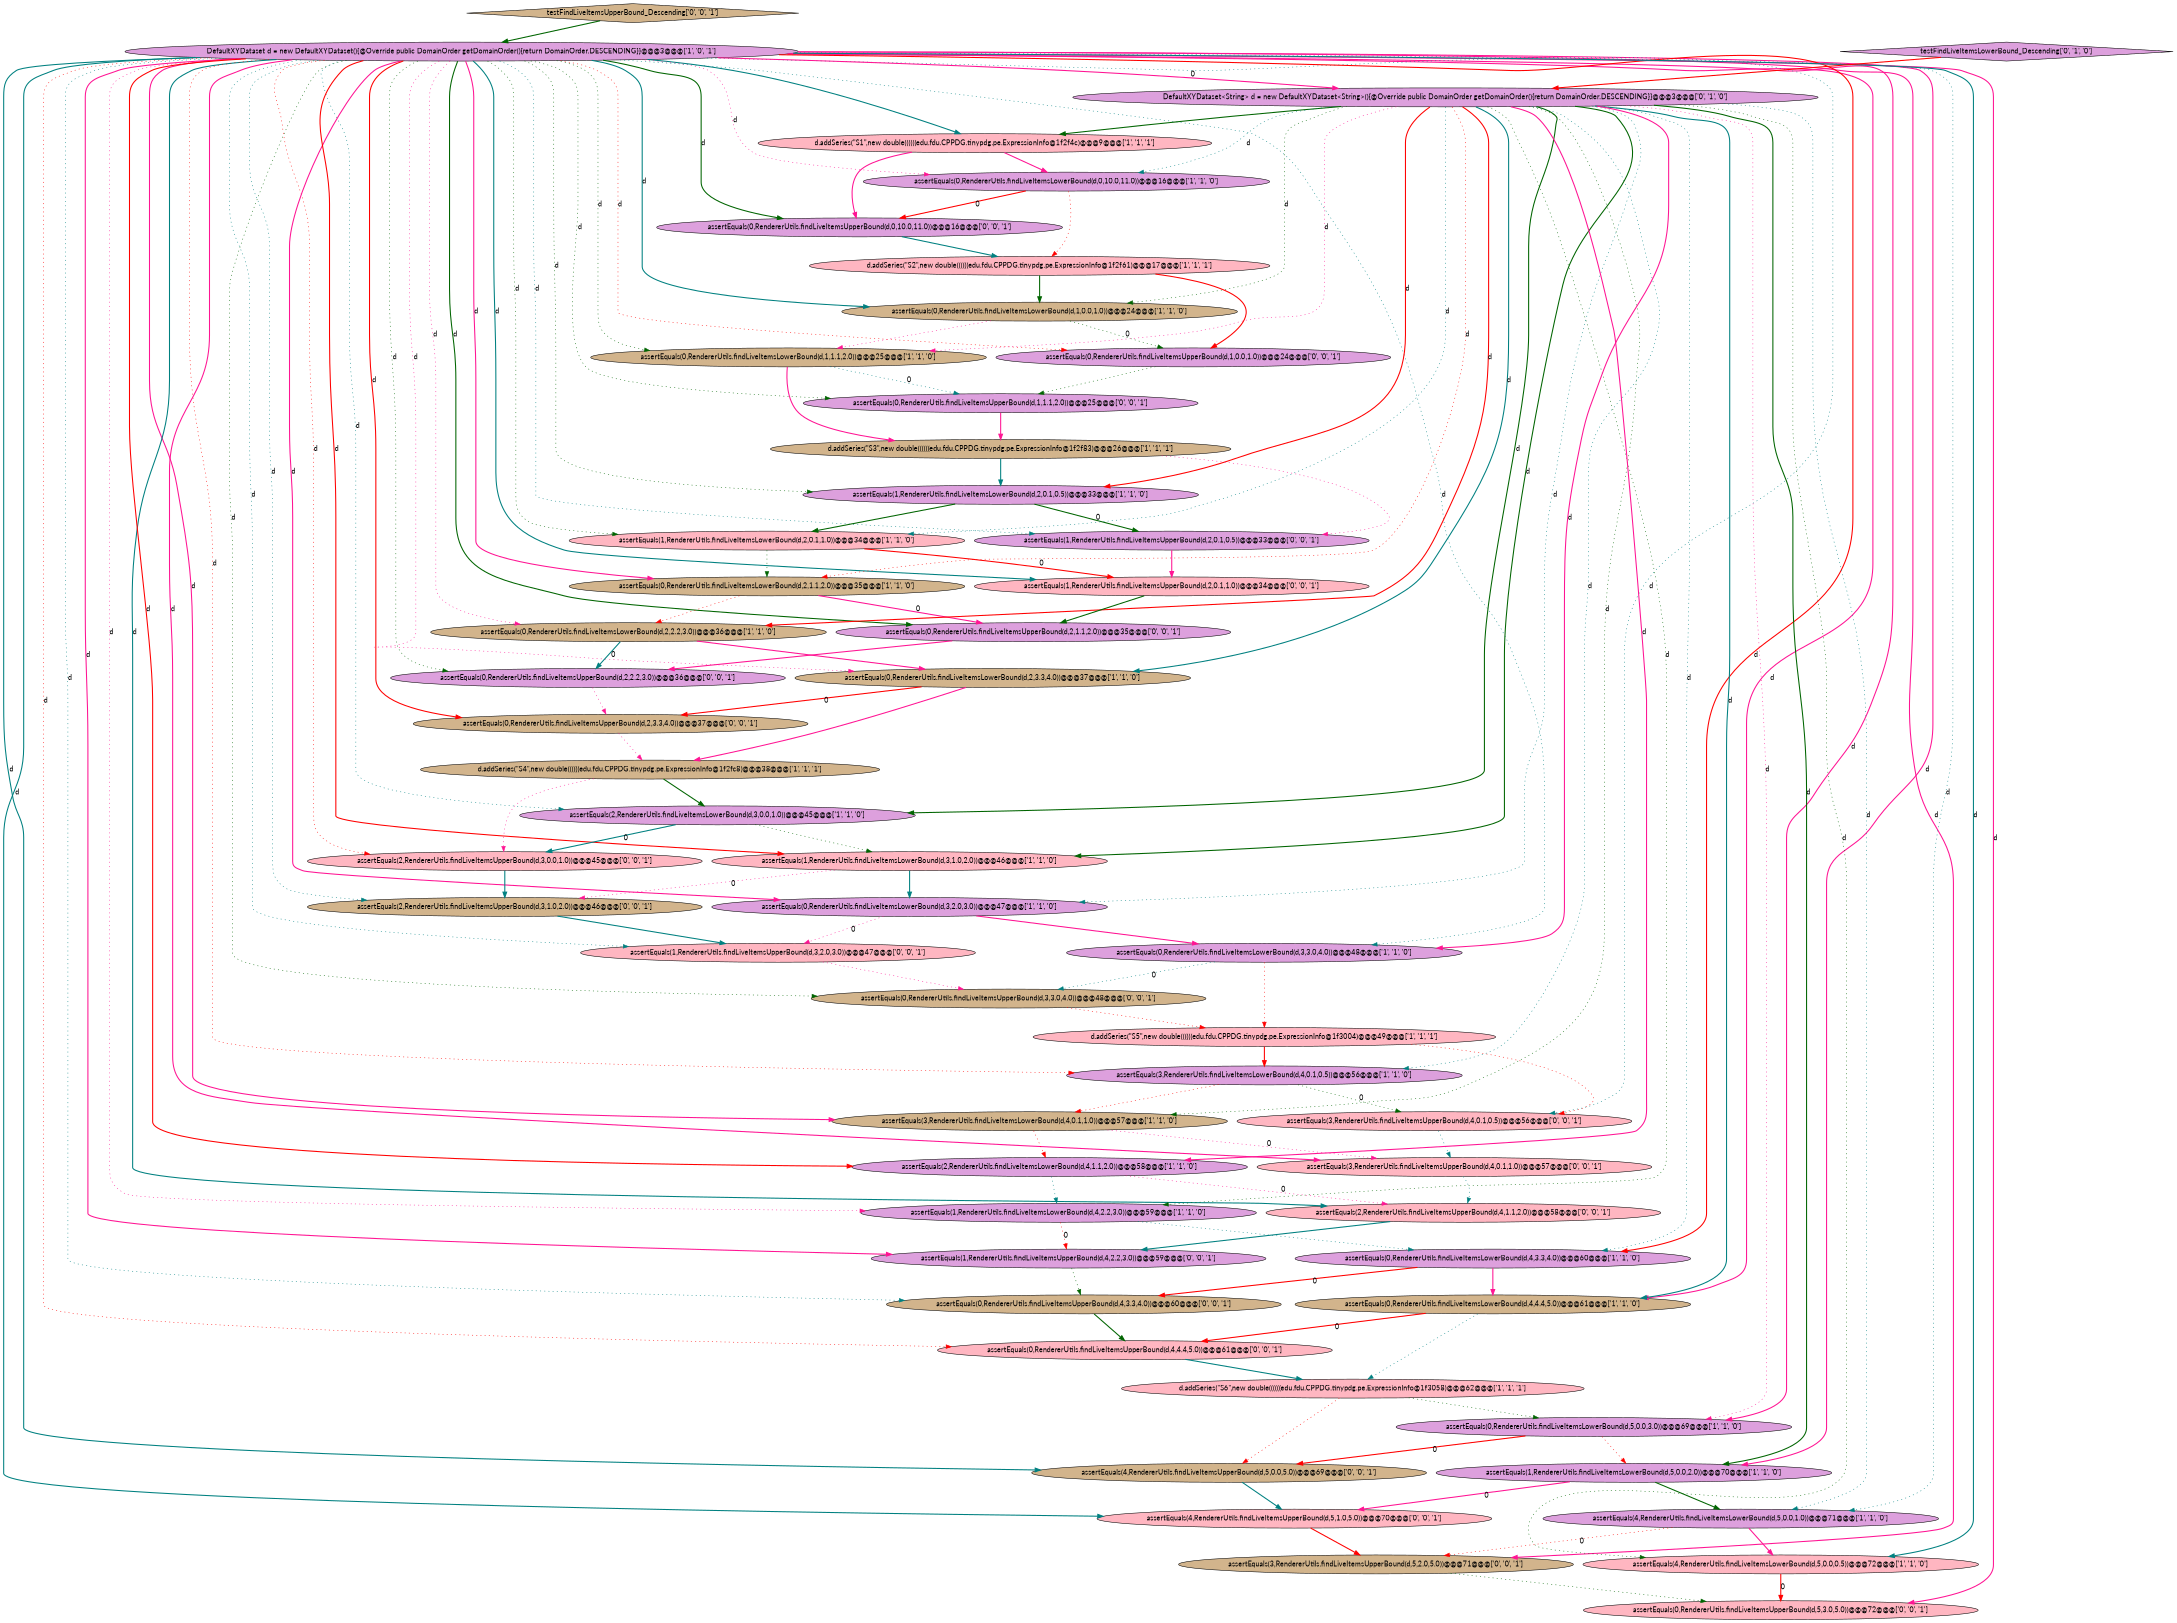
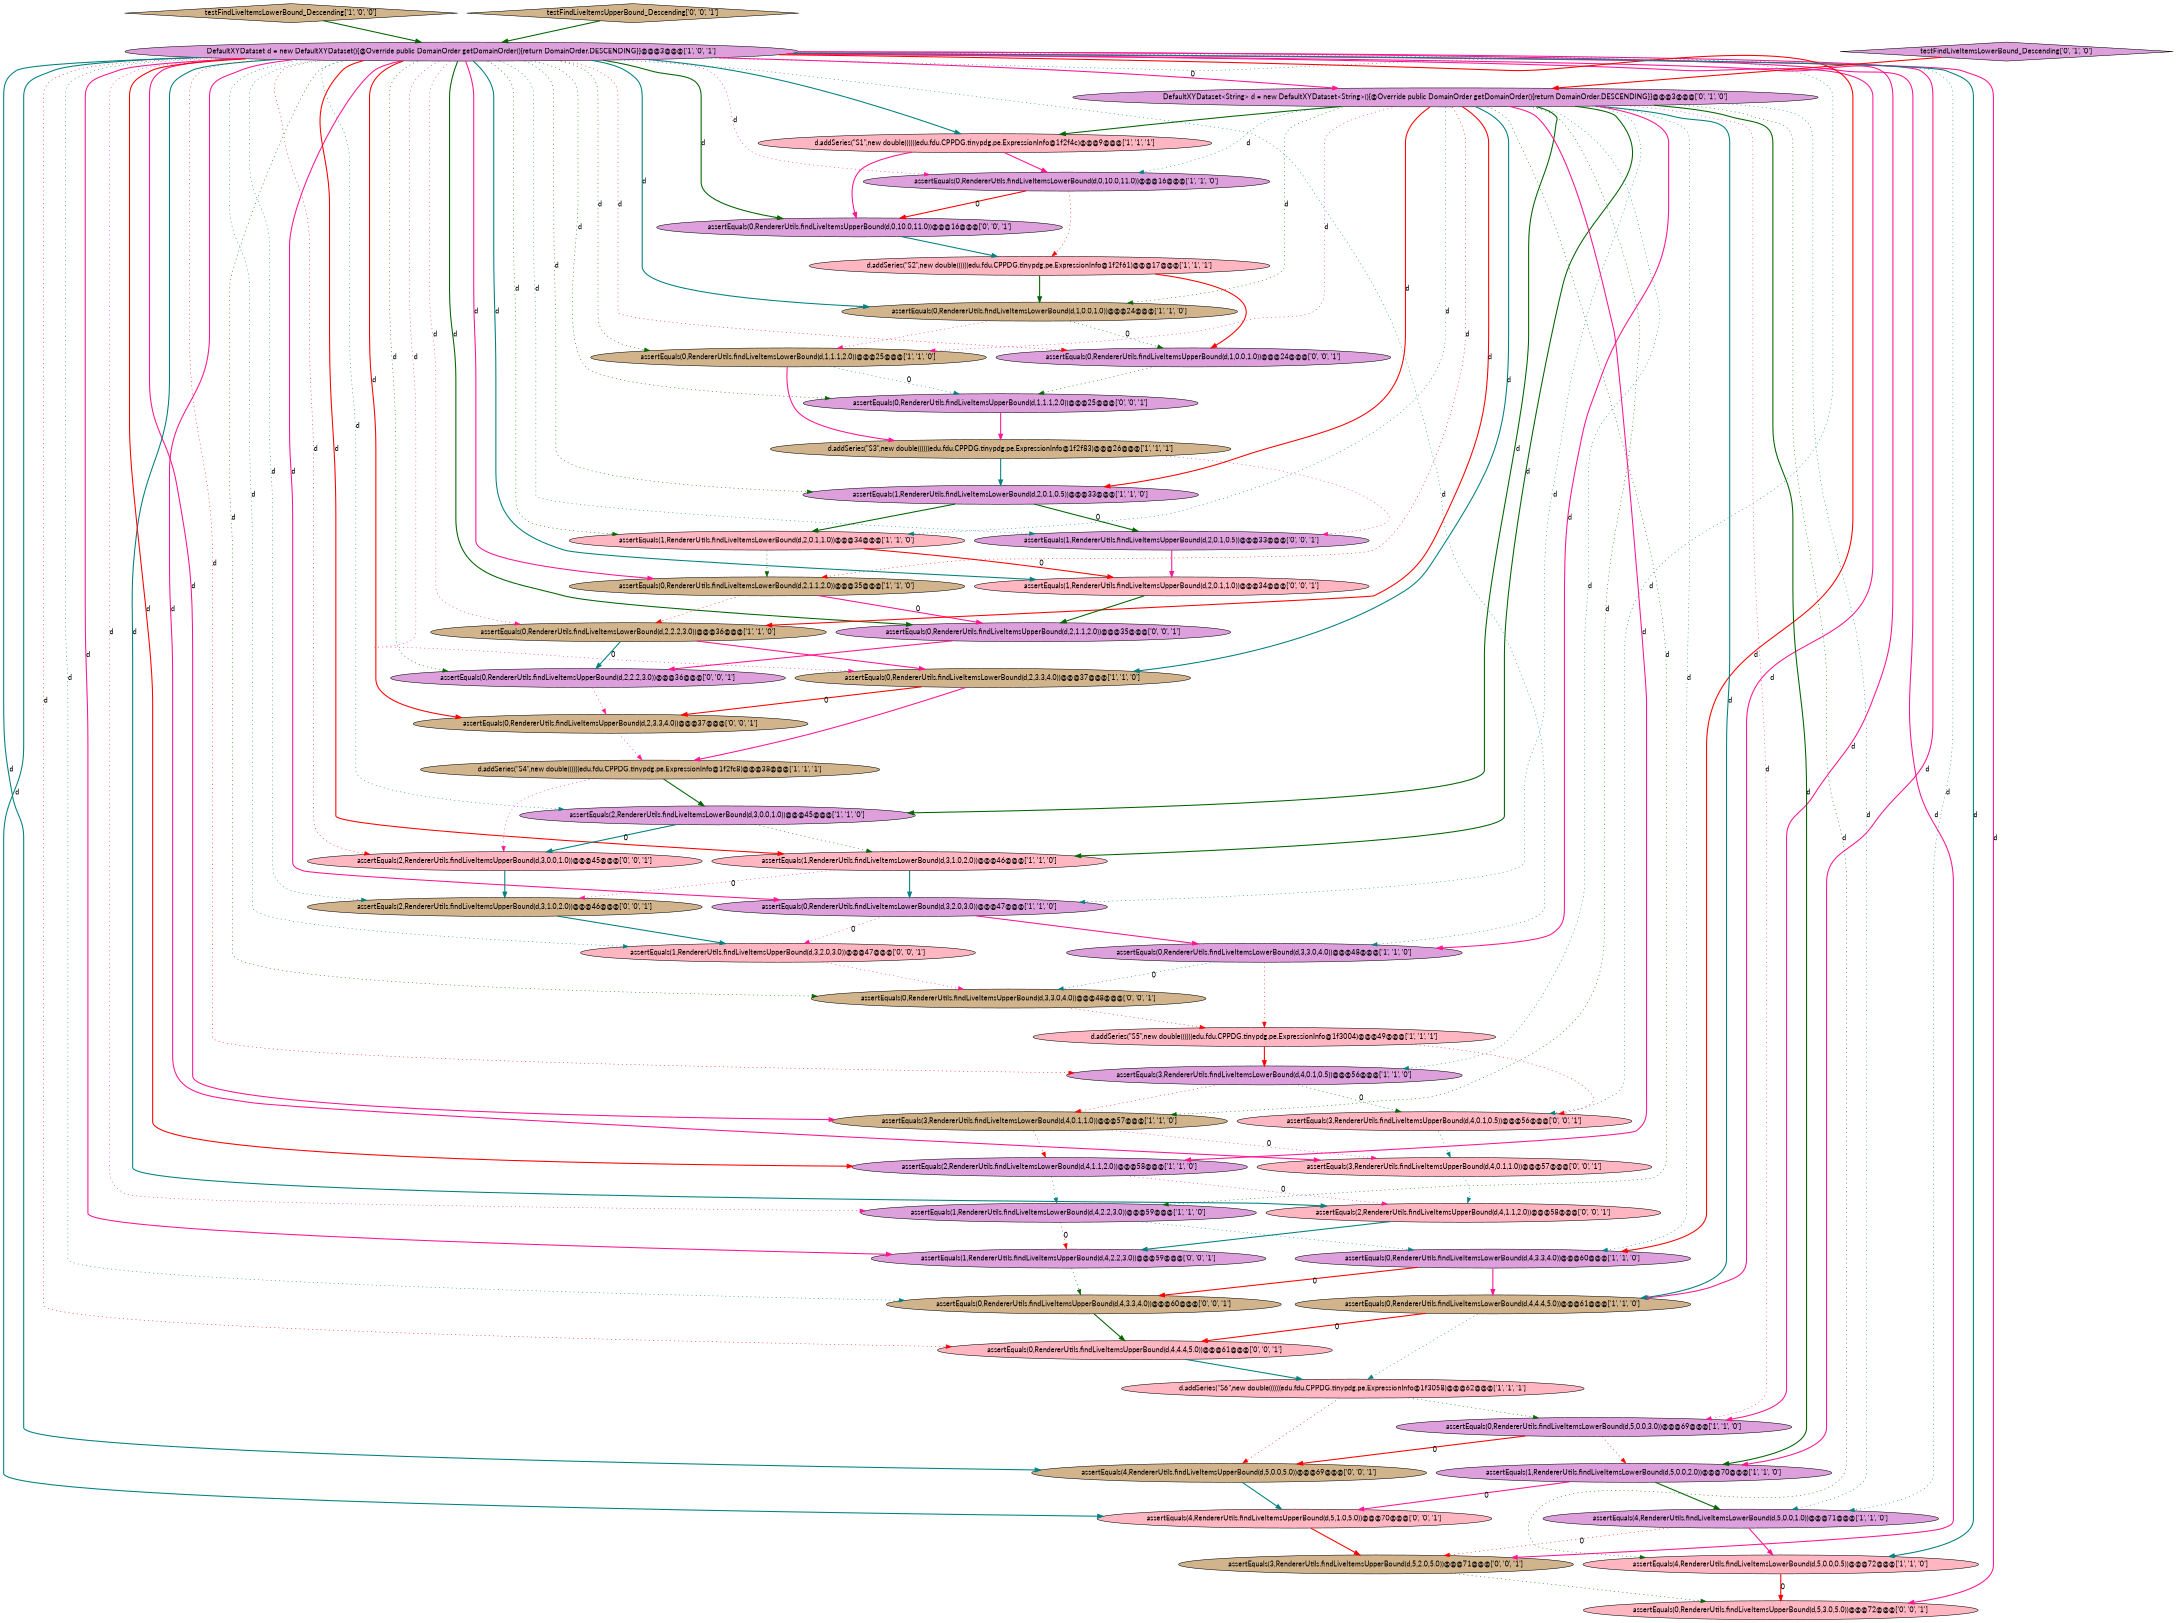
none -> (291, 13)
